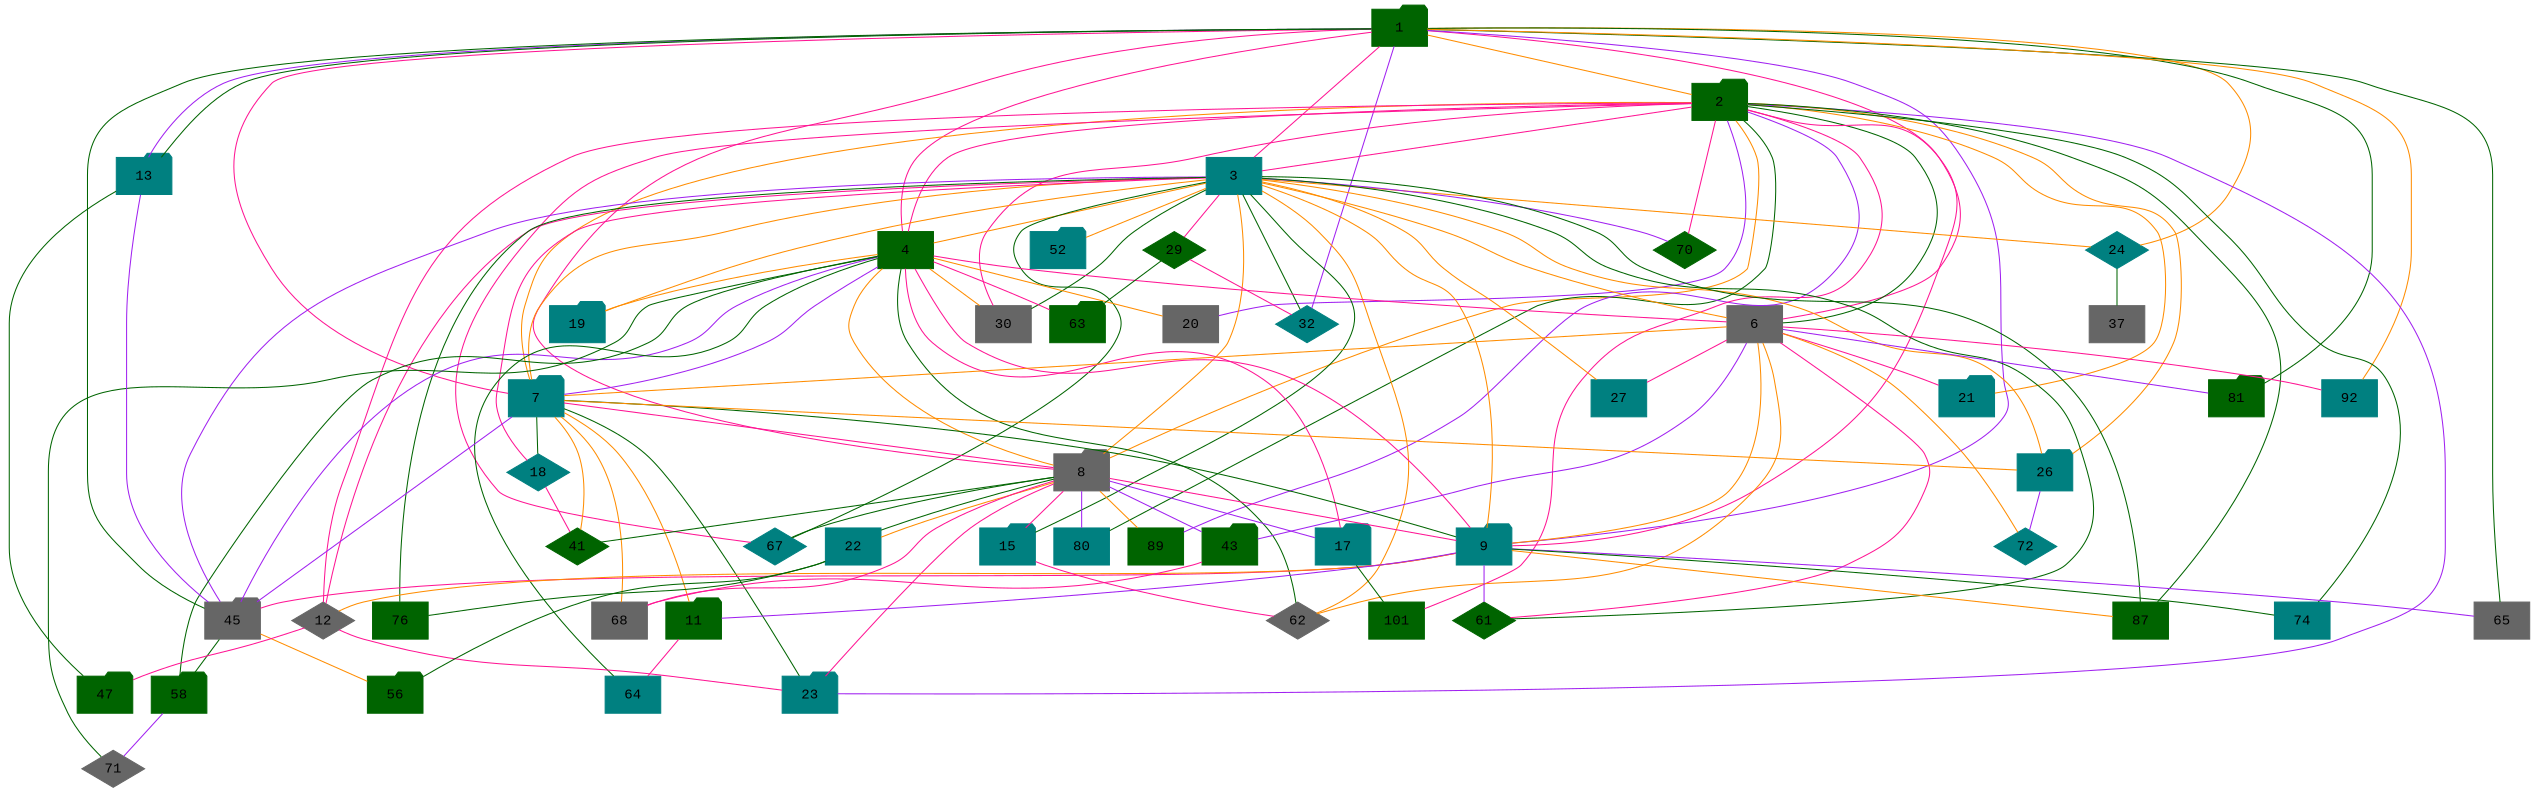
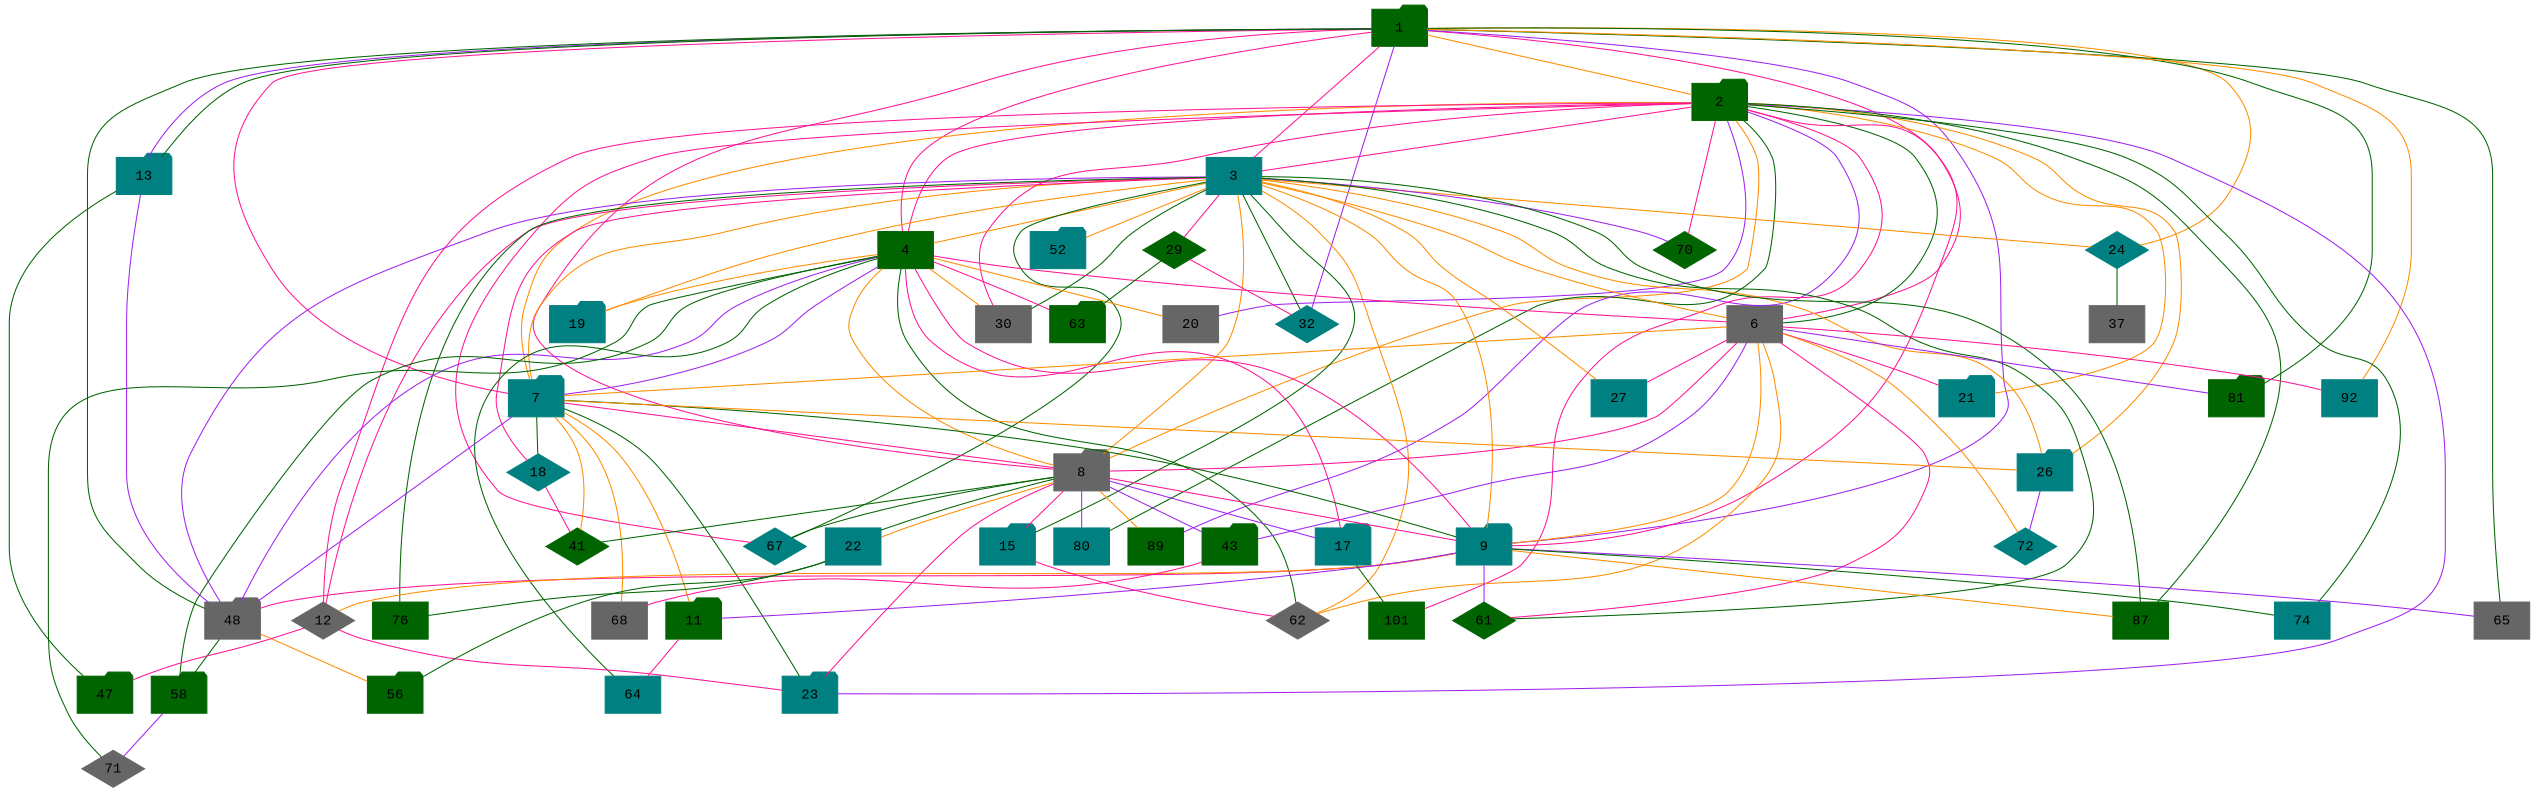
(892, 564) -> (1439, 455)
(233, 621) -> (233, 621)
